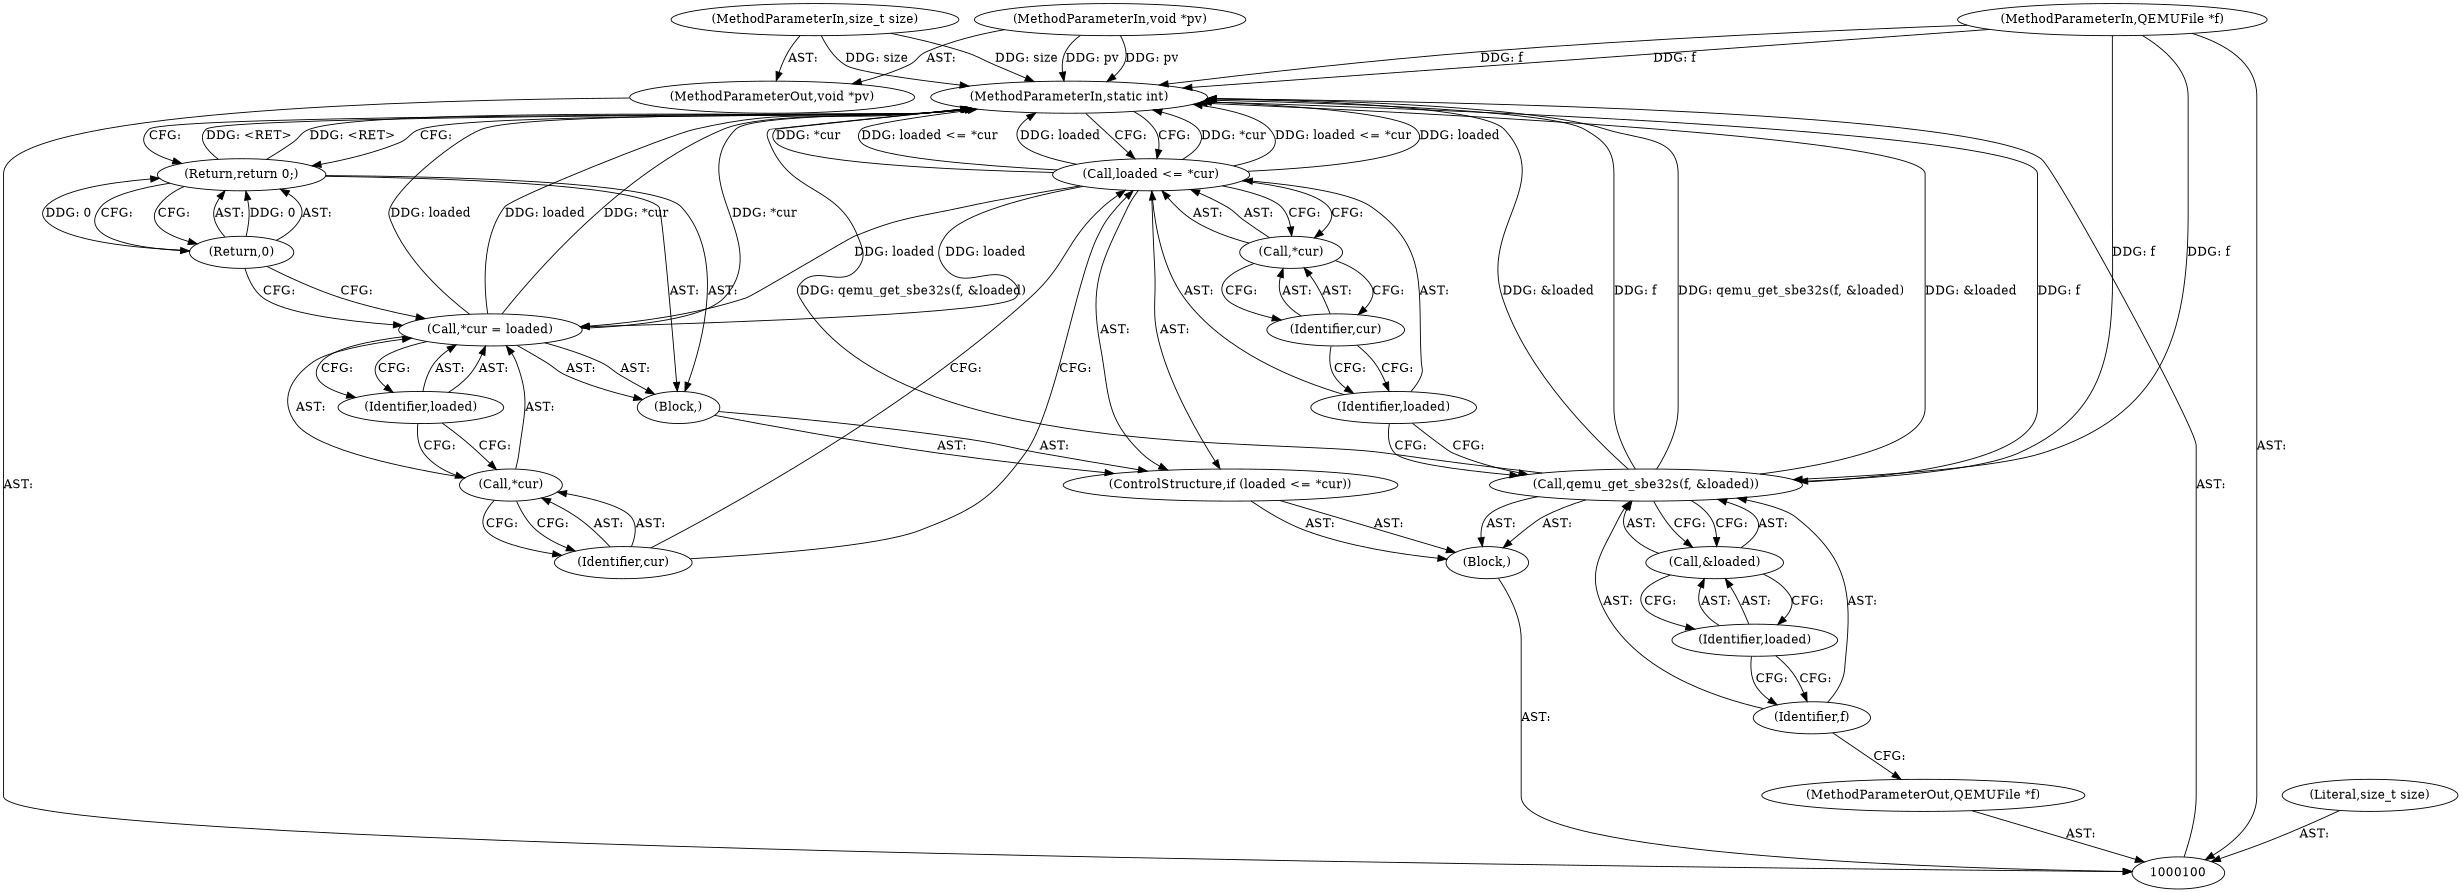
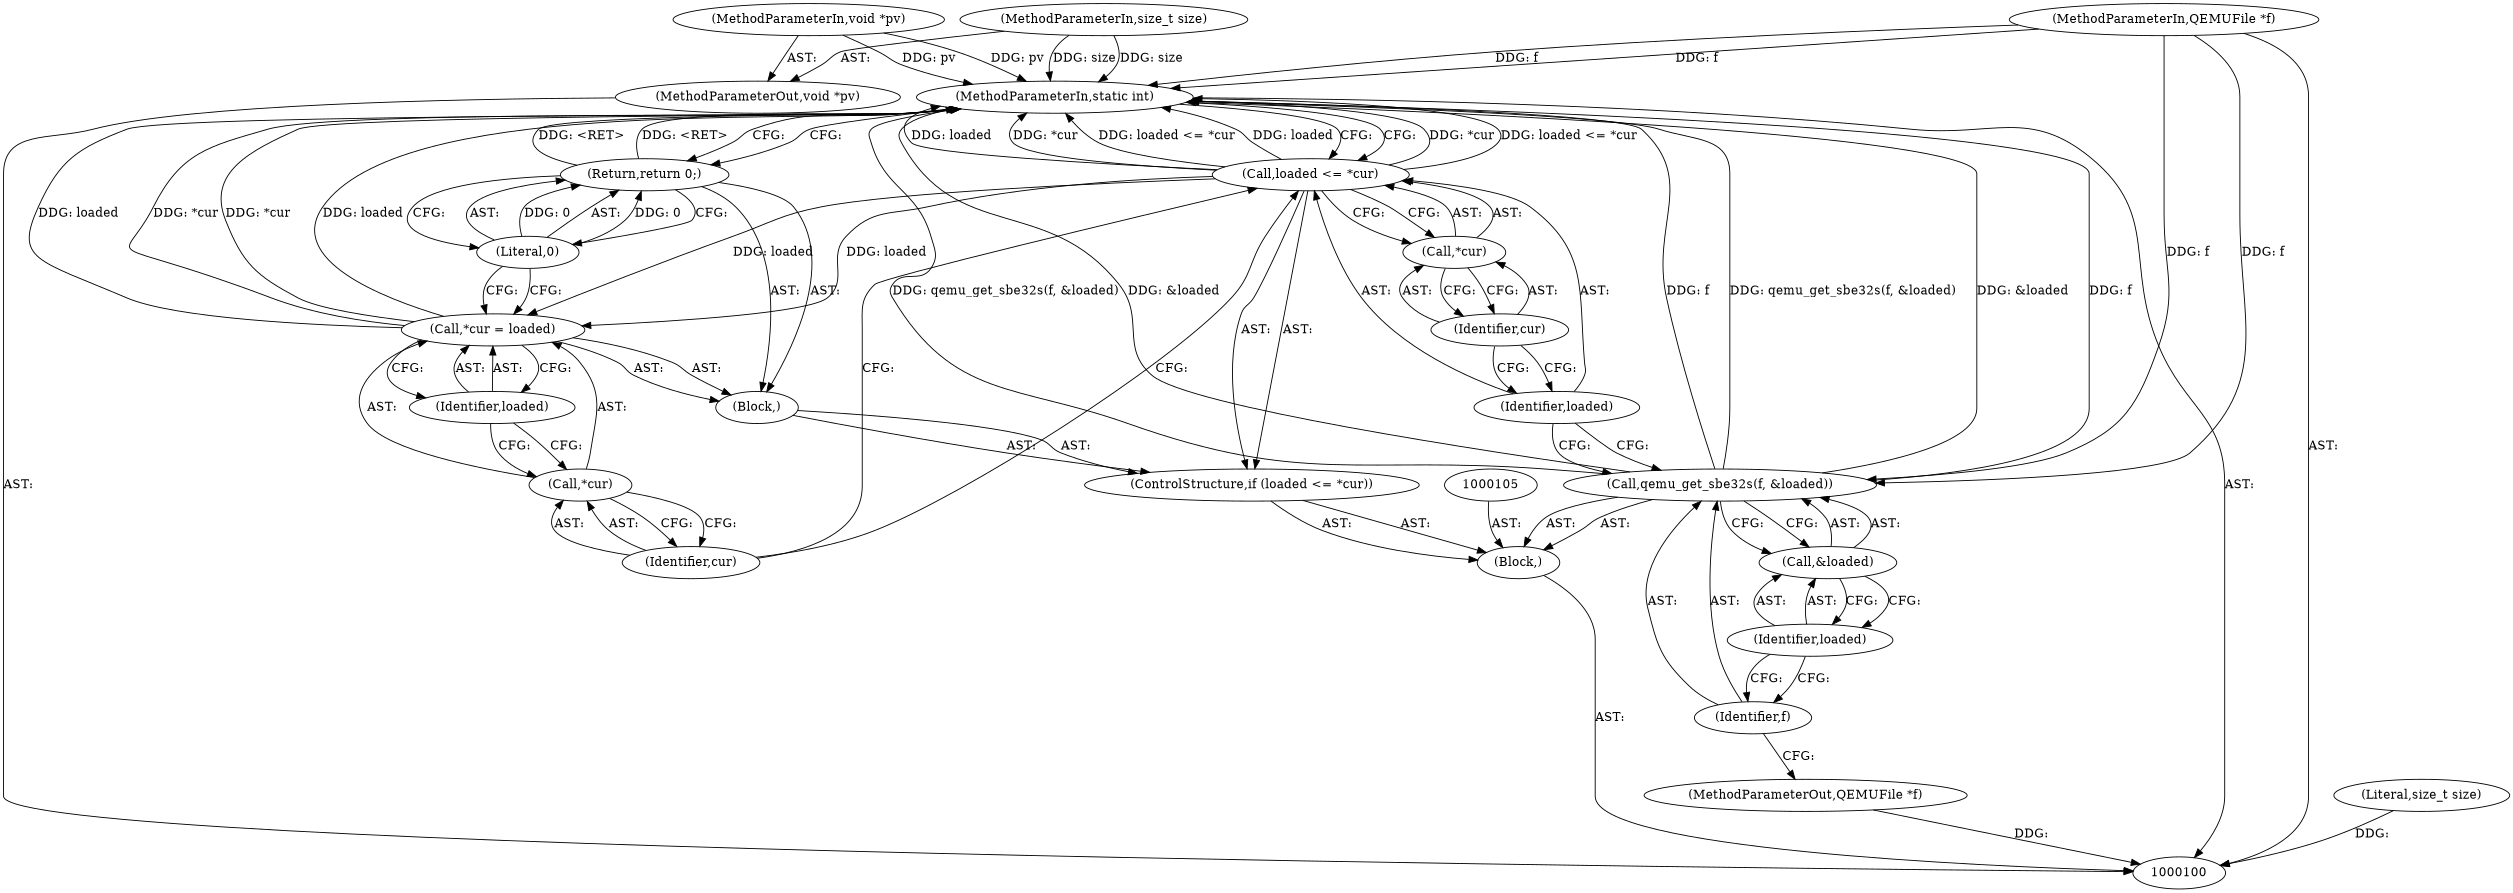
(1999, 143) -> (2013, 128)
(242, 252) -> (528, 252)
none -> (1491, 485)
(2083, 834) -> (2033, 834)
(2317, 834) -> (2374, 834)
